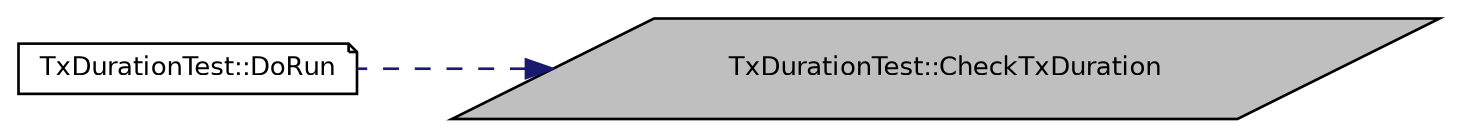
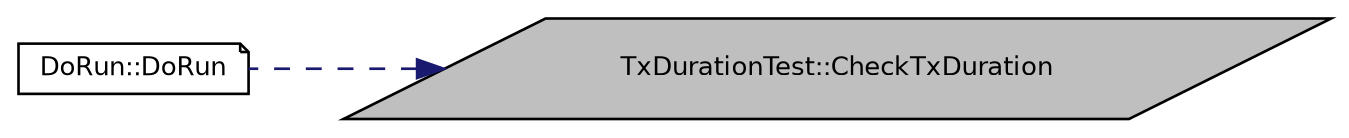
(188, 69) -> (134, 69)
